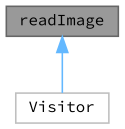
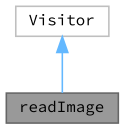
(62, 73) -> (62, 73)
